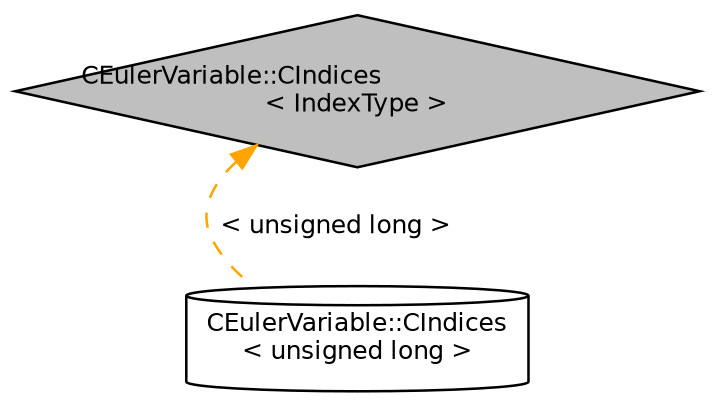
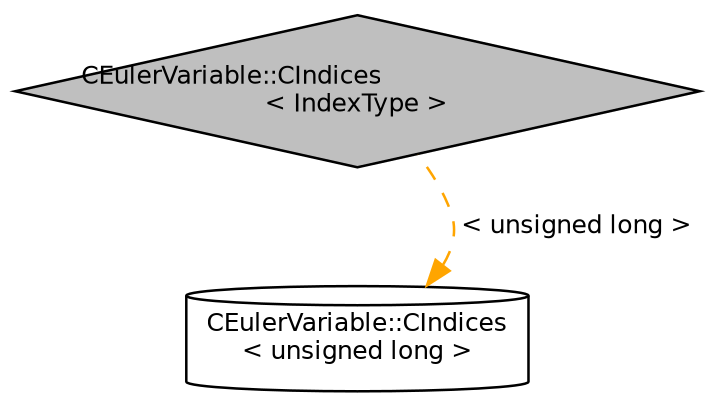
(208, 228) -> (449, 207)
